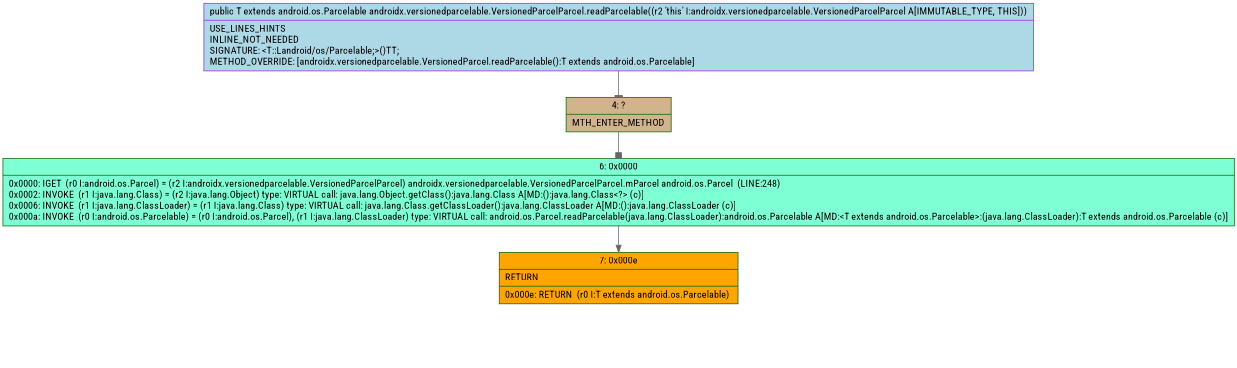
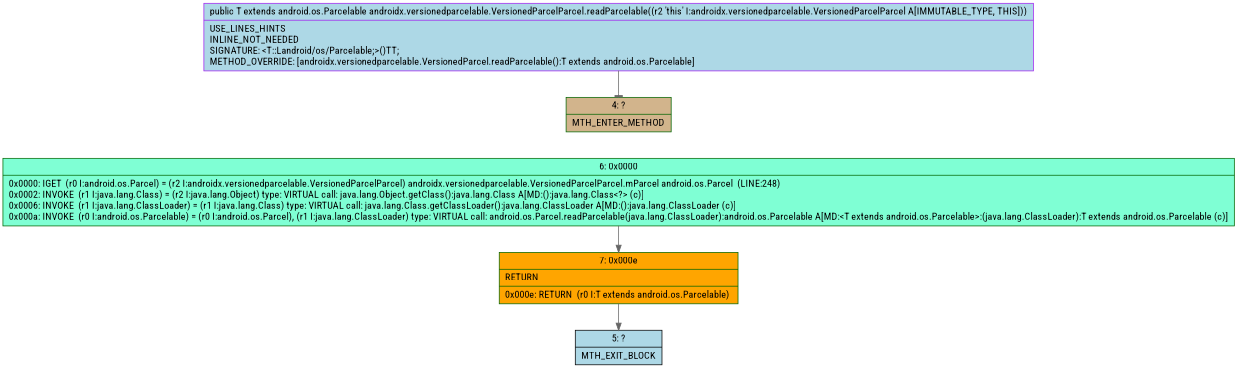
(619, 141) -> none
none -> (619, 348)
